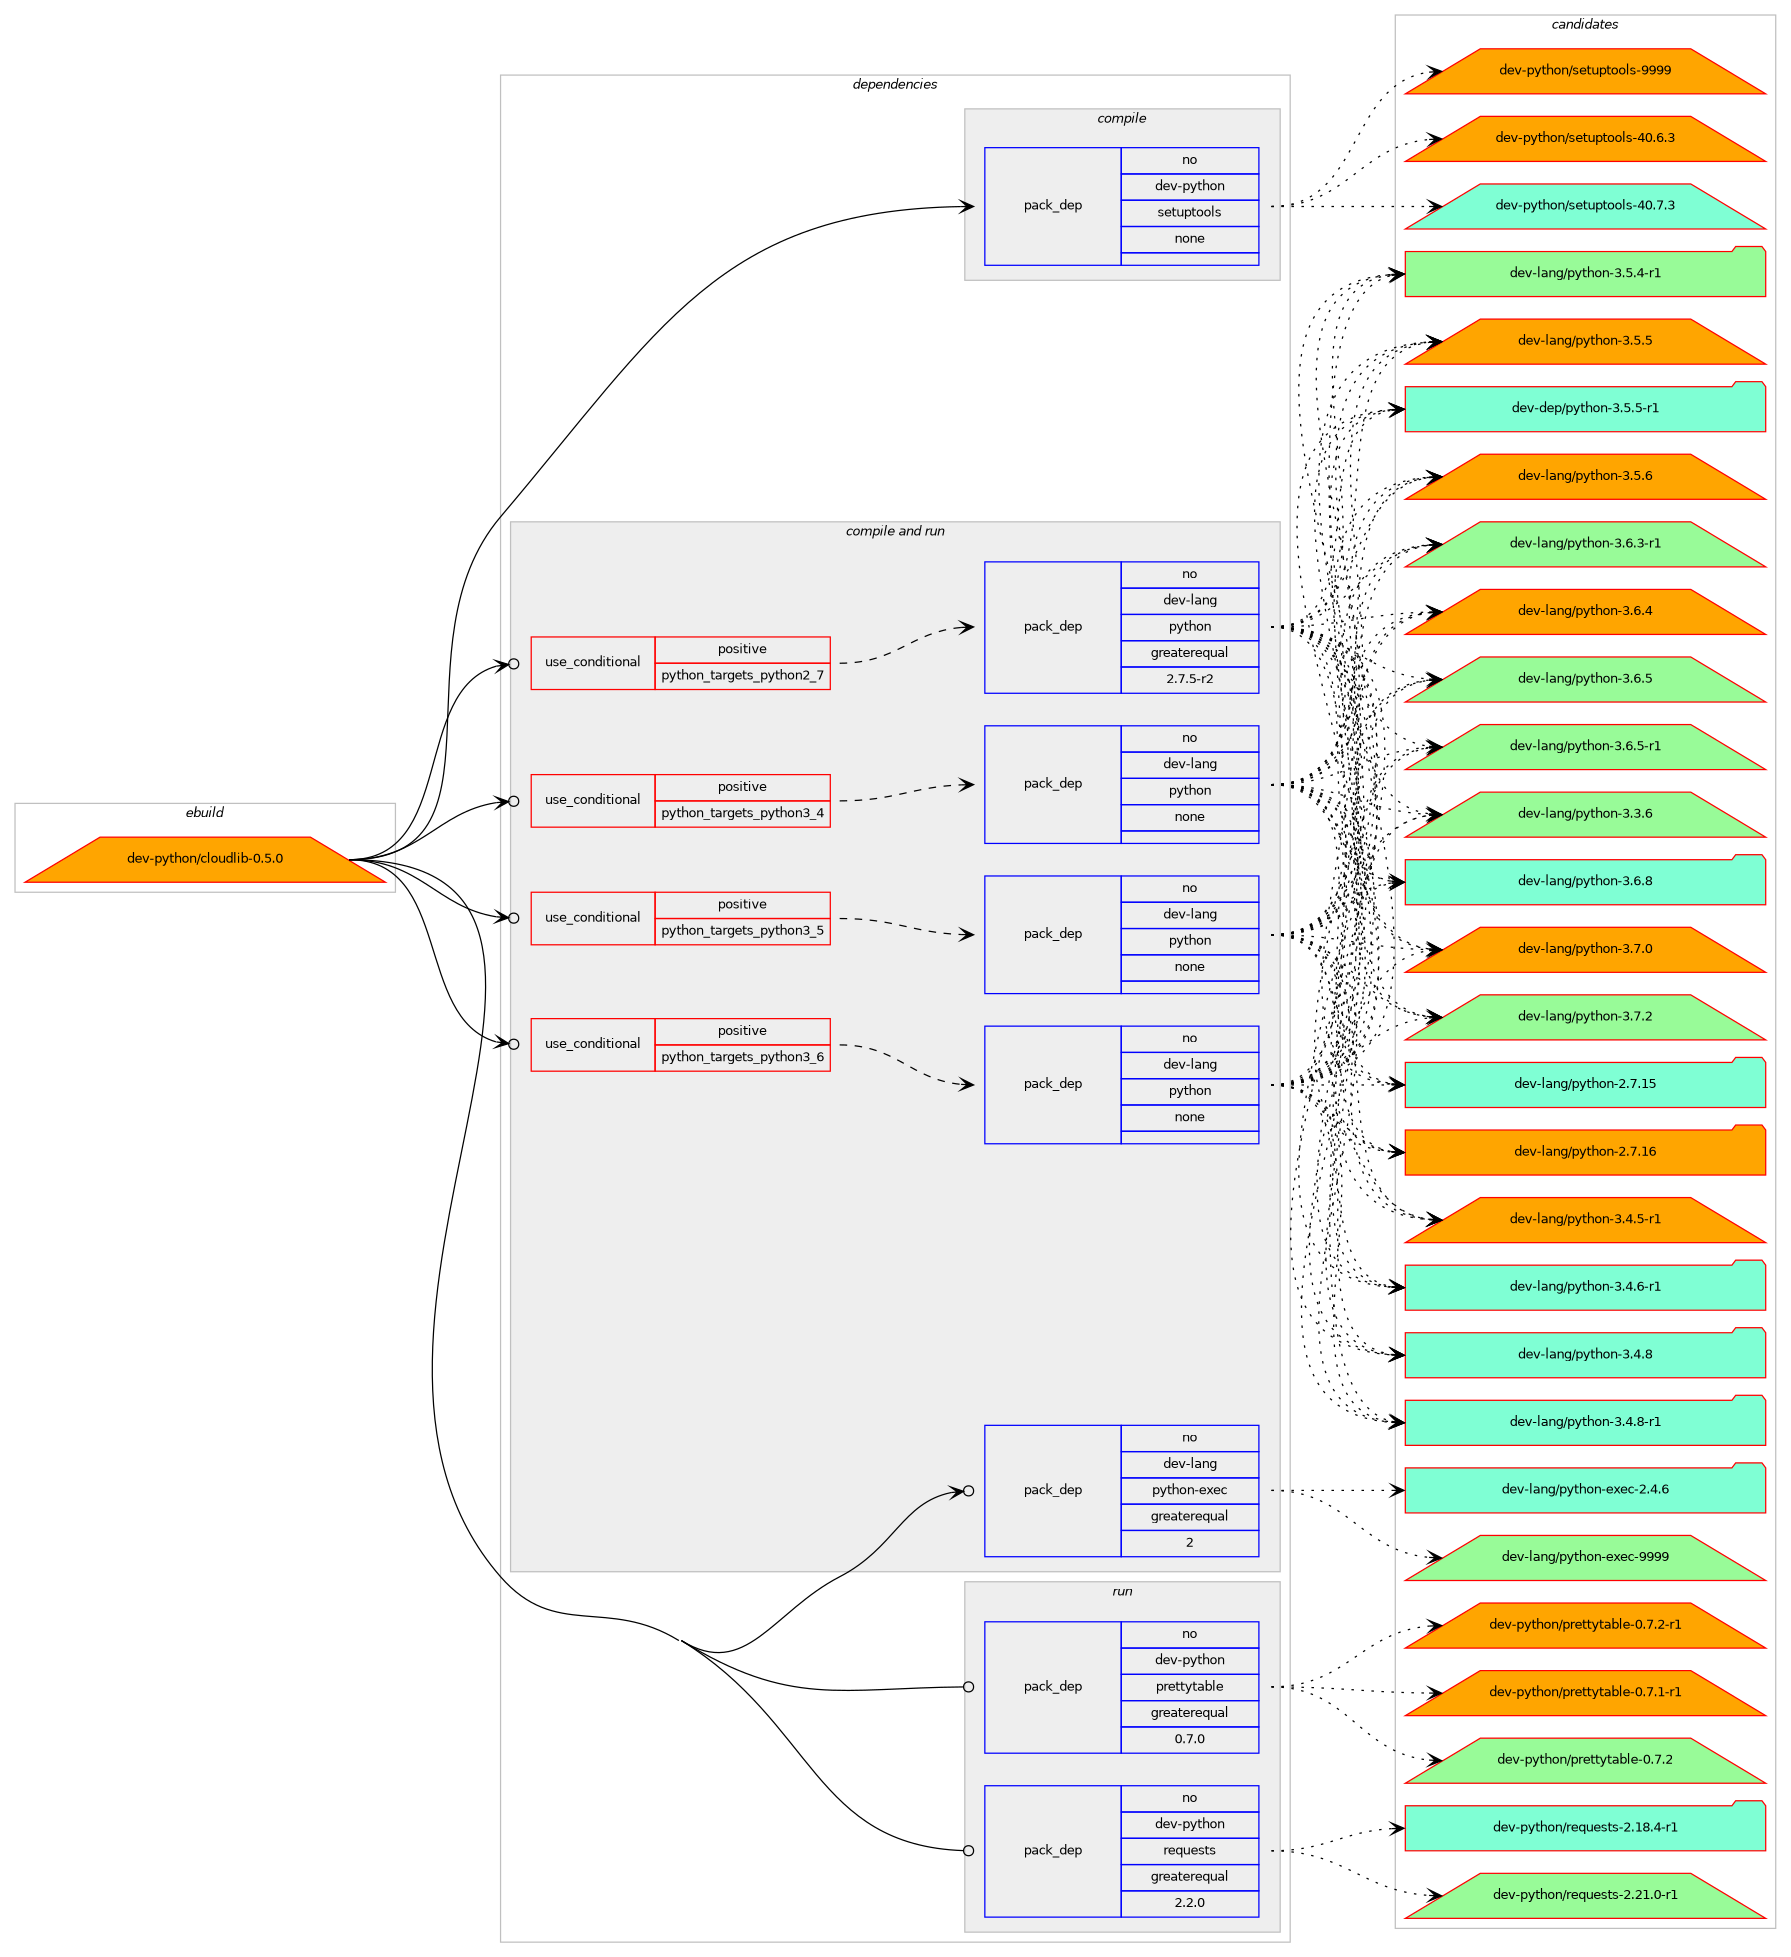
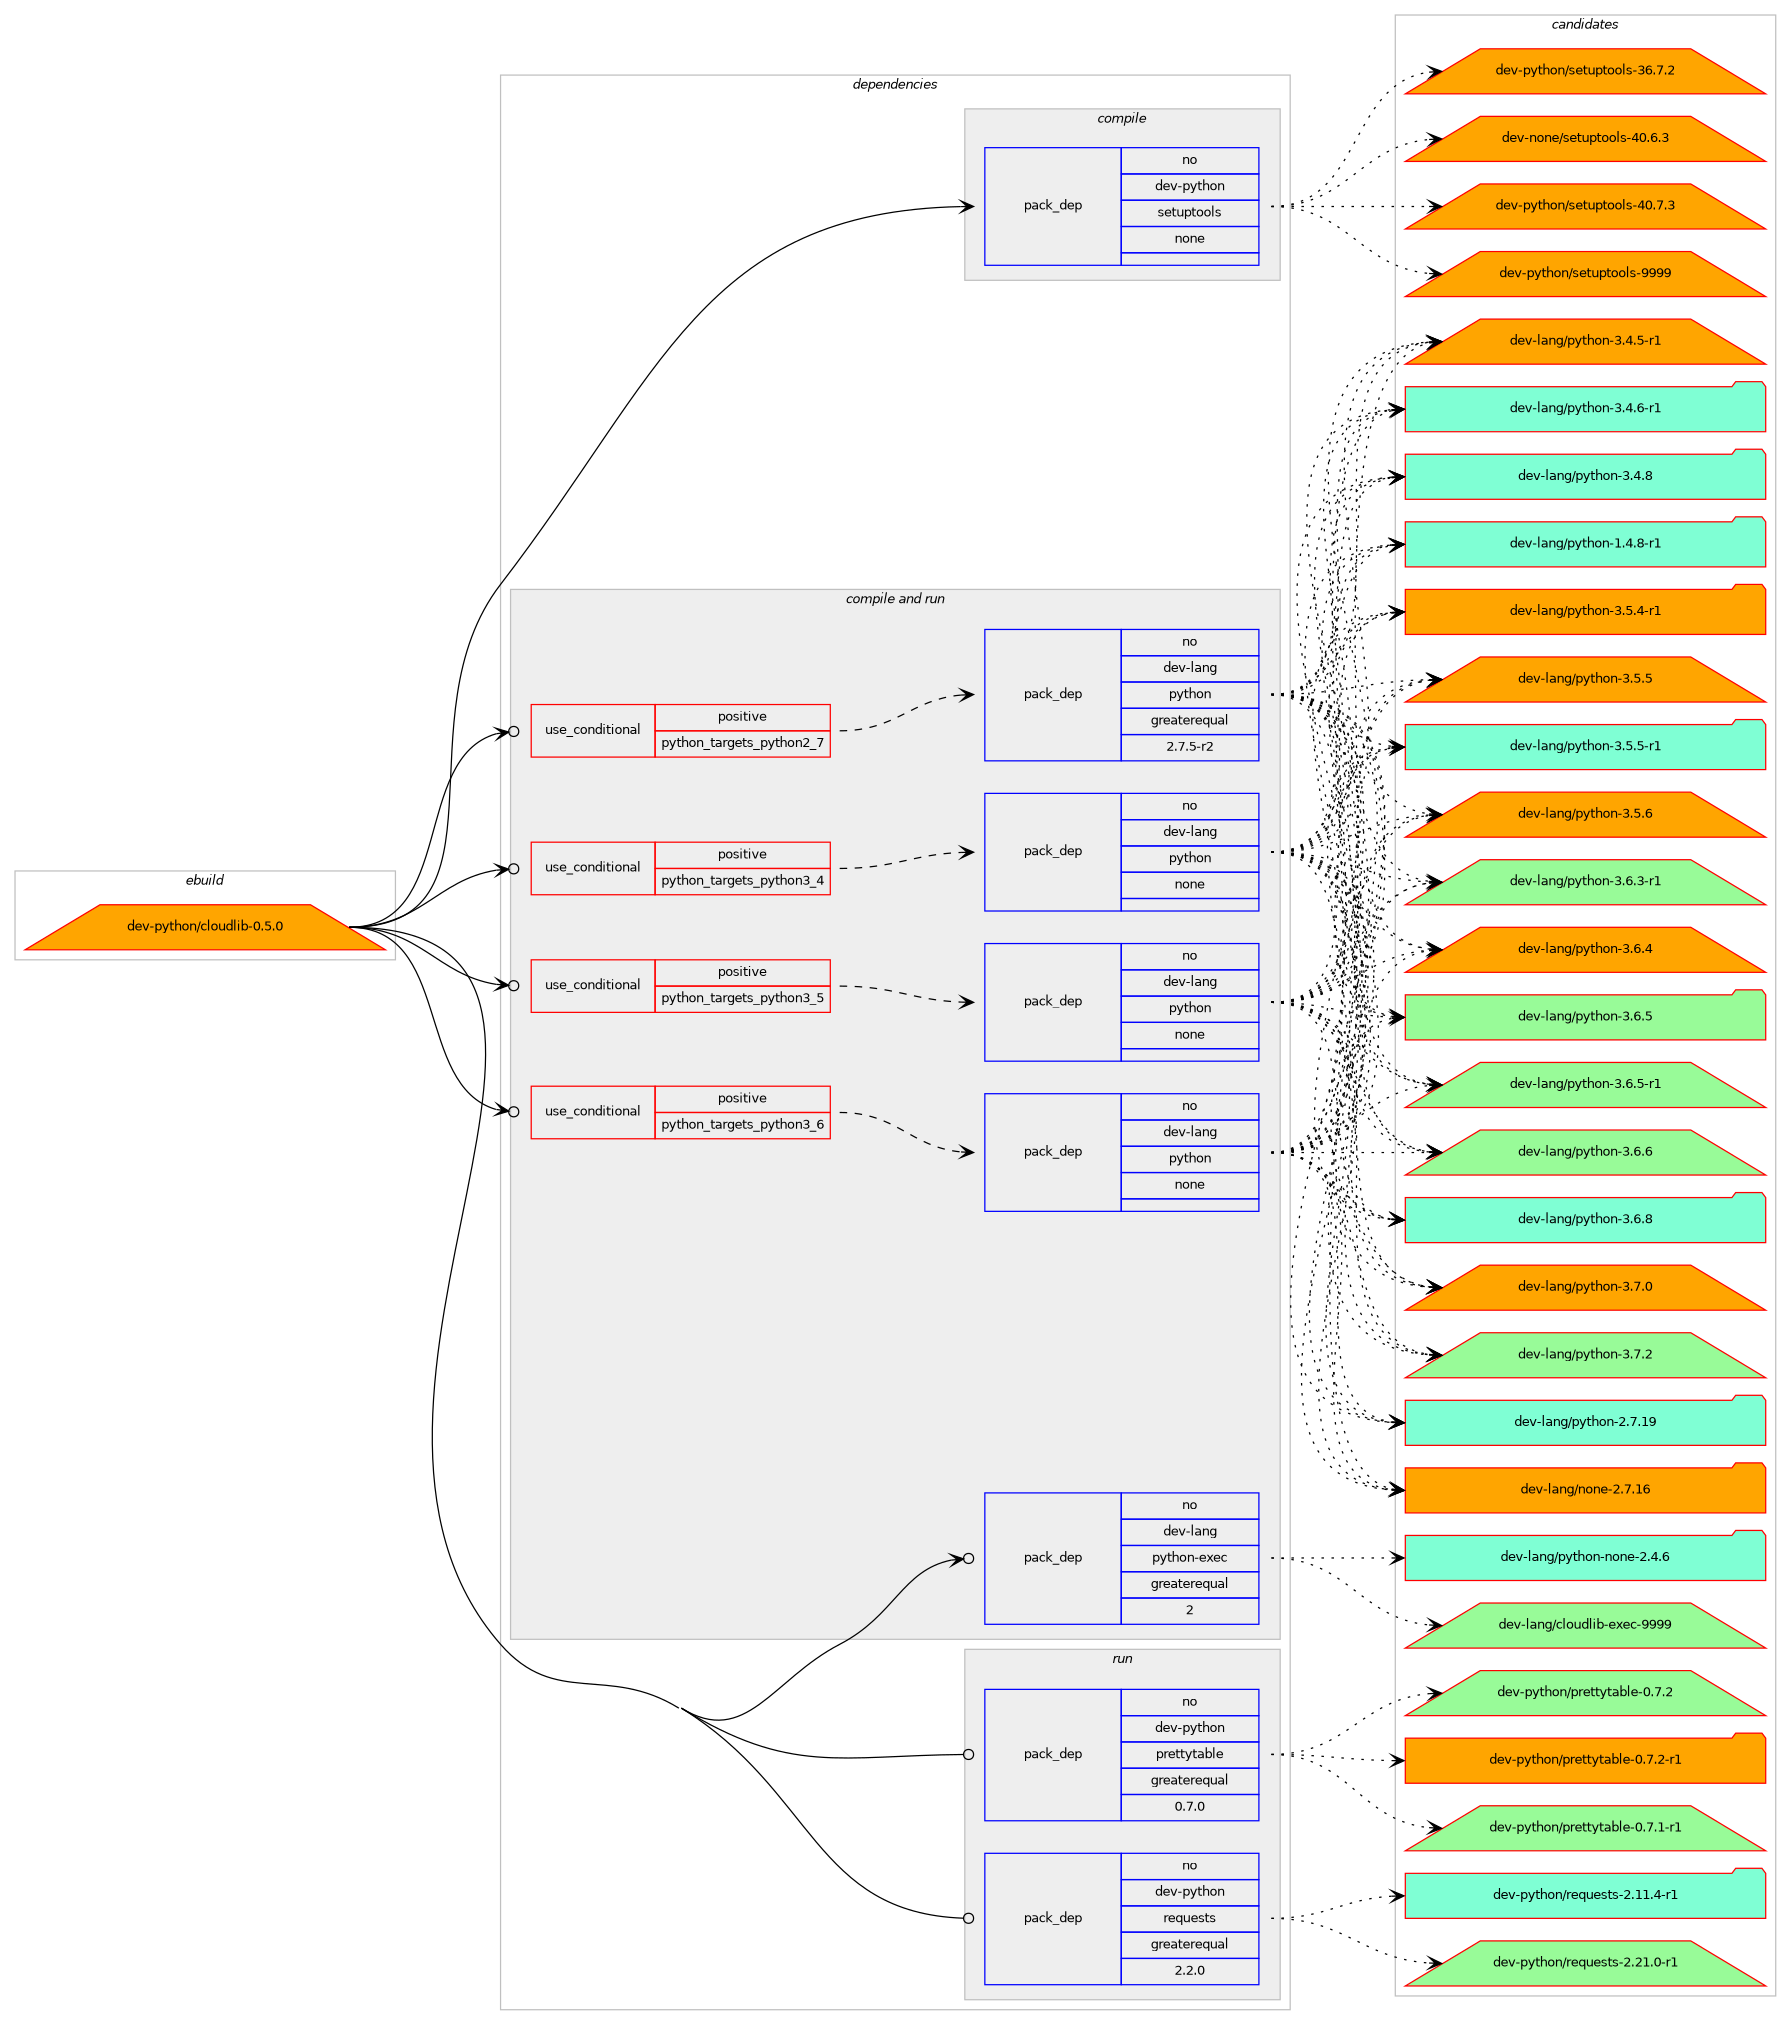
none -> (1586, 71)
(1586, 139) -> (1586, 139)
(1586, 206) -> (1586, 206)
(1586, 274) -> (1586, 612)
(1586, 409) -> (1586, 747)
(1586, 680) -> (1586, 1017)
(1586, 815) -> (1586, 1153)
(1586, 1085) -> (1586, 1423)
(1586, 1153) -> (1586, 1490)
(1586, 1423) -> (1586, 544)
(1586, 1490) -> (1586, 1558)
(1586, 1558) -> (1586, 1626)
(1586, 1626) -> (1586, 1761)
(1586, 1693) -> (1586, 1828)
(1586, 1828) -> (1586, 1896)
